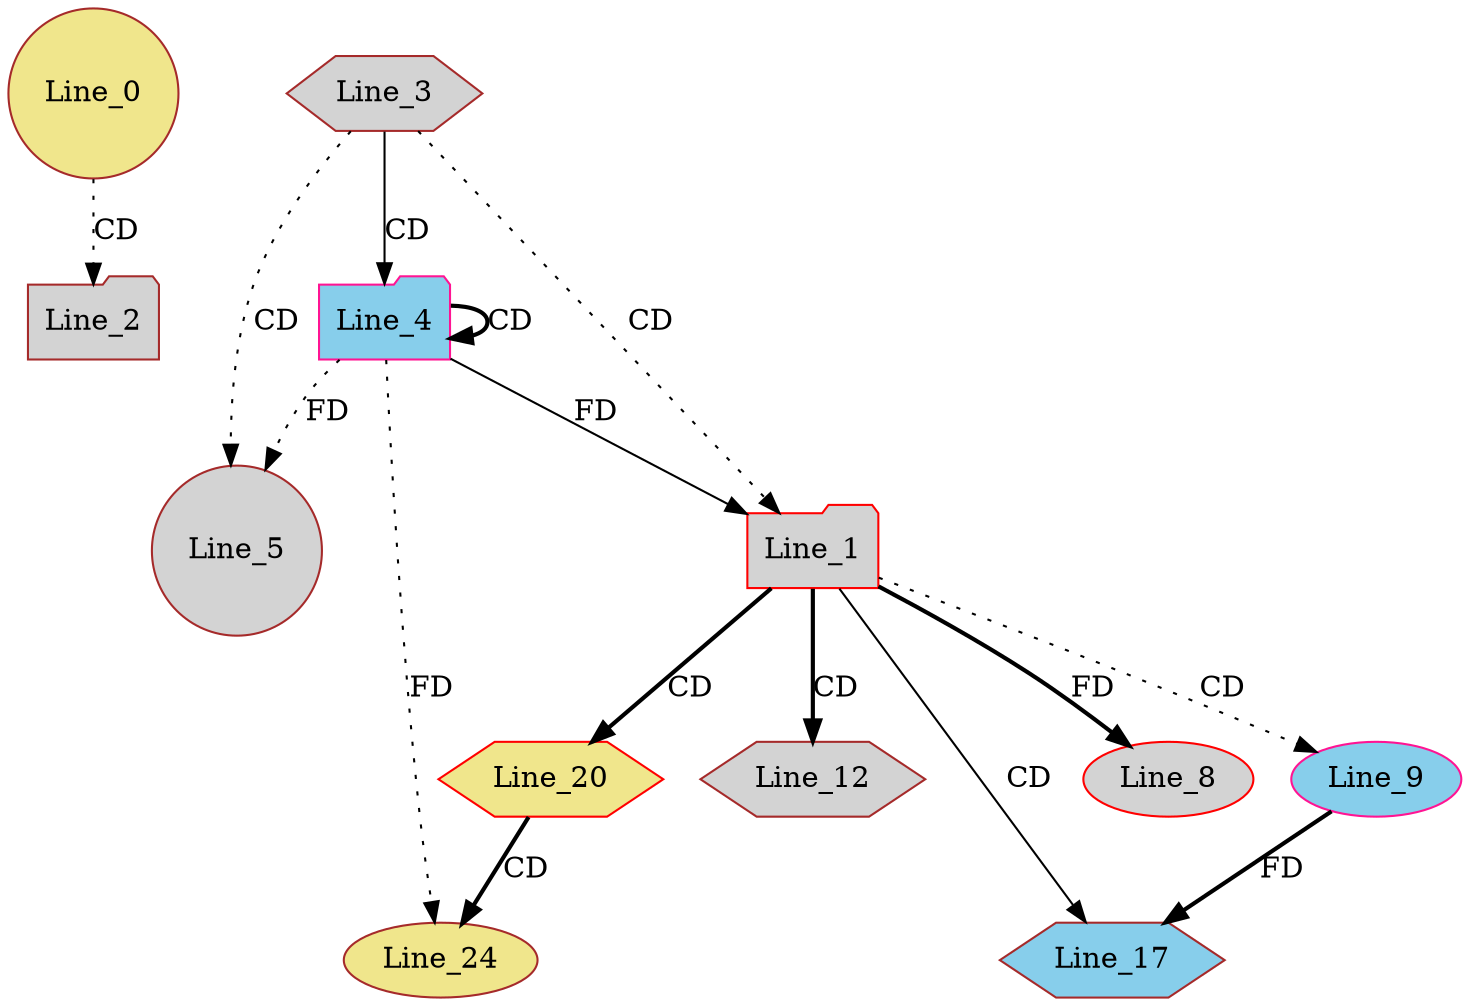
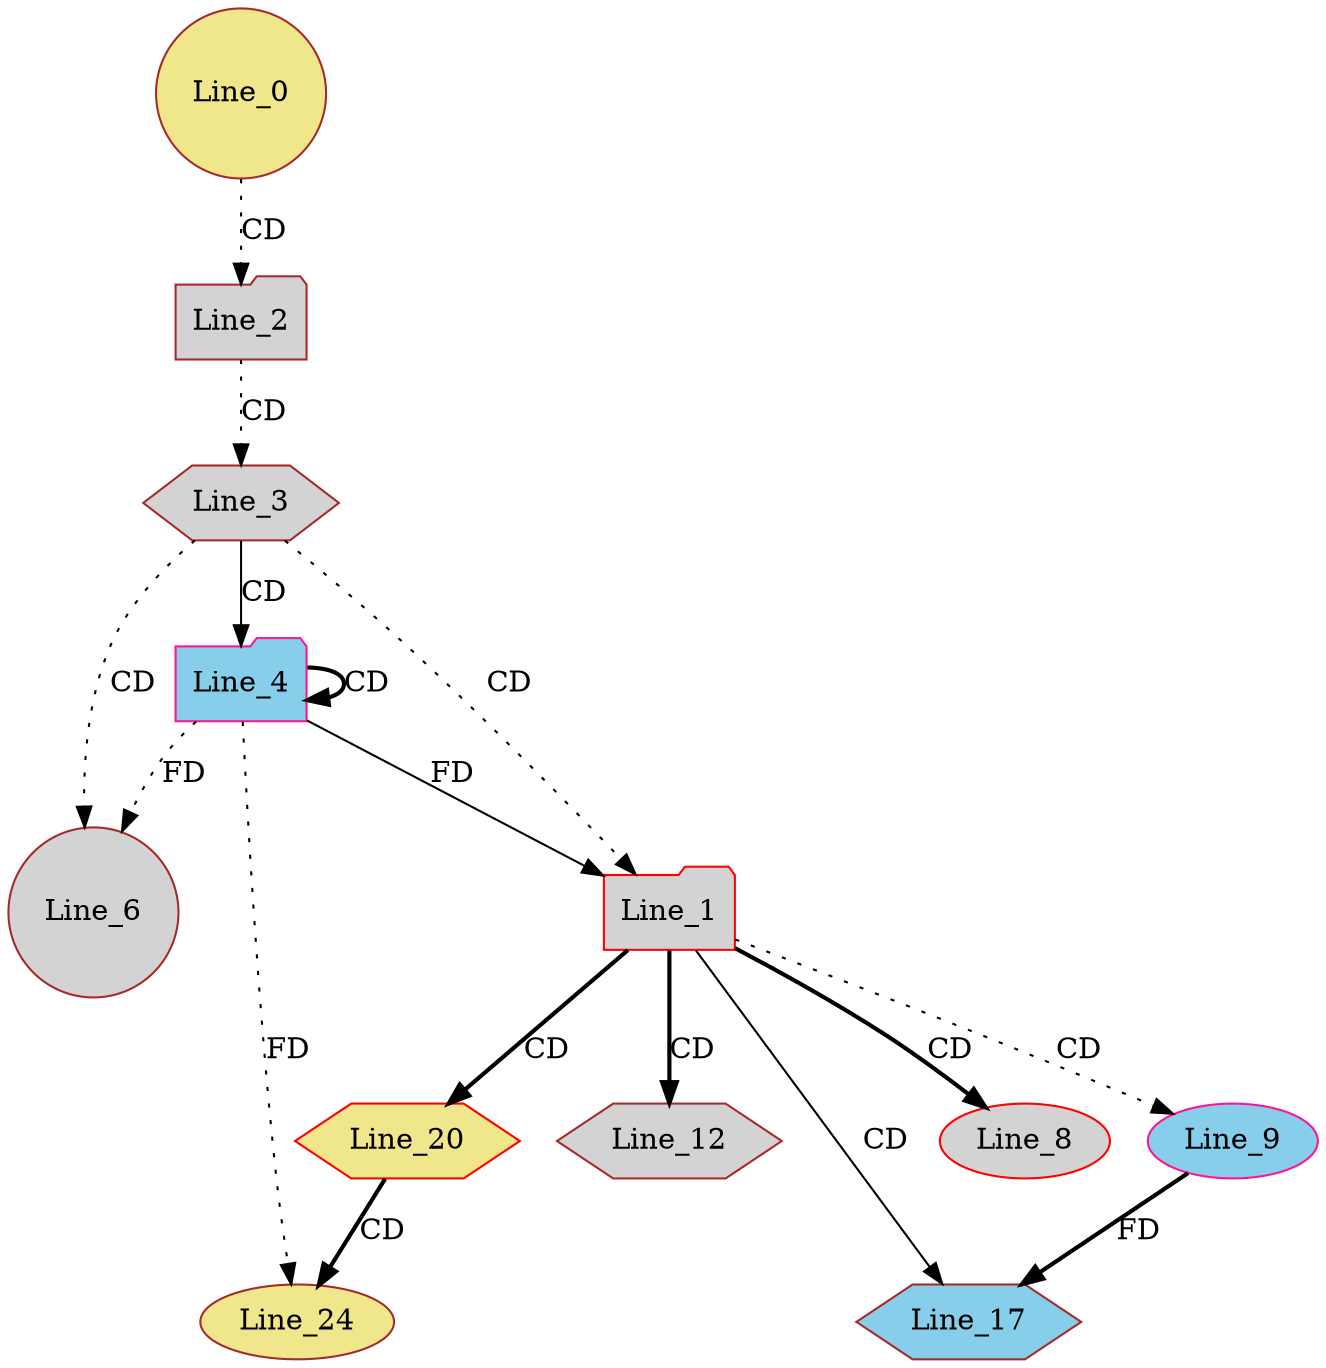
none -> (241, 402)
(237, 551) -> (93, 912)
(1094, 689) -> (950, 1051)
